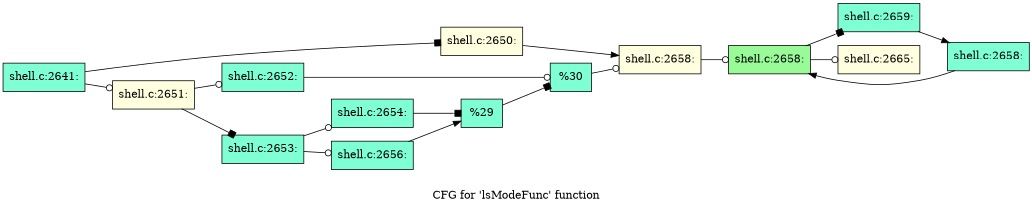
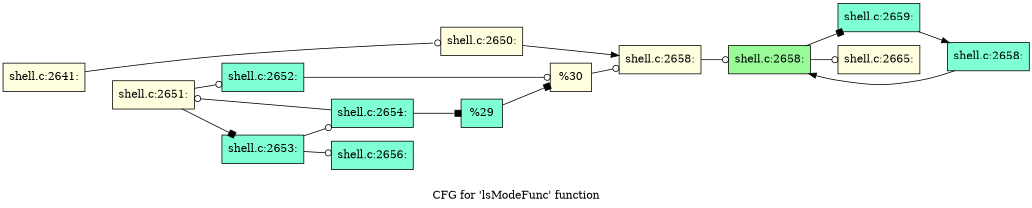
(259, 53) -> (259, 53)
(44, 77) -> (44, 77)
(571, 77) -> (571, 77)
(96, 86) -> (266, 104)
(431, 133) -> none
